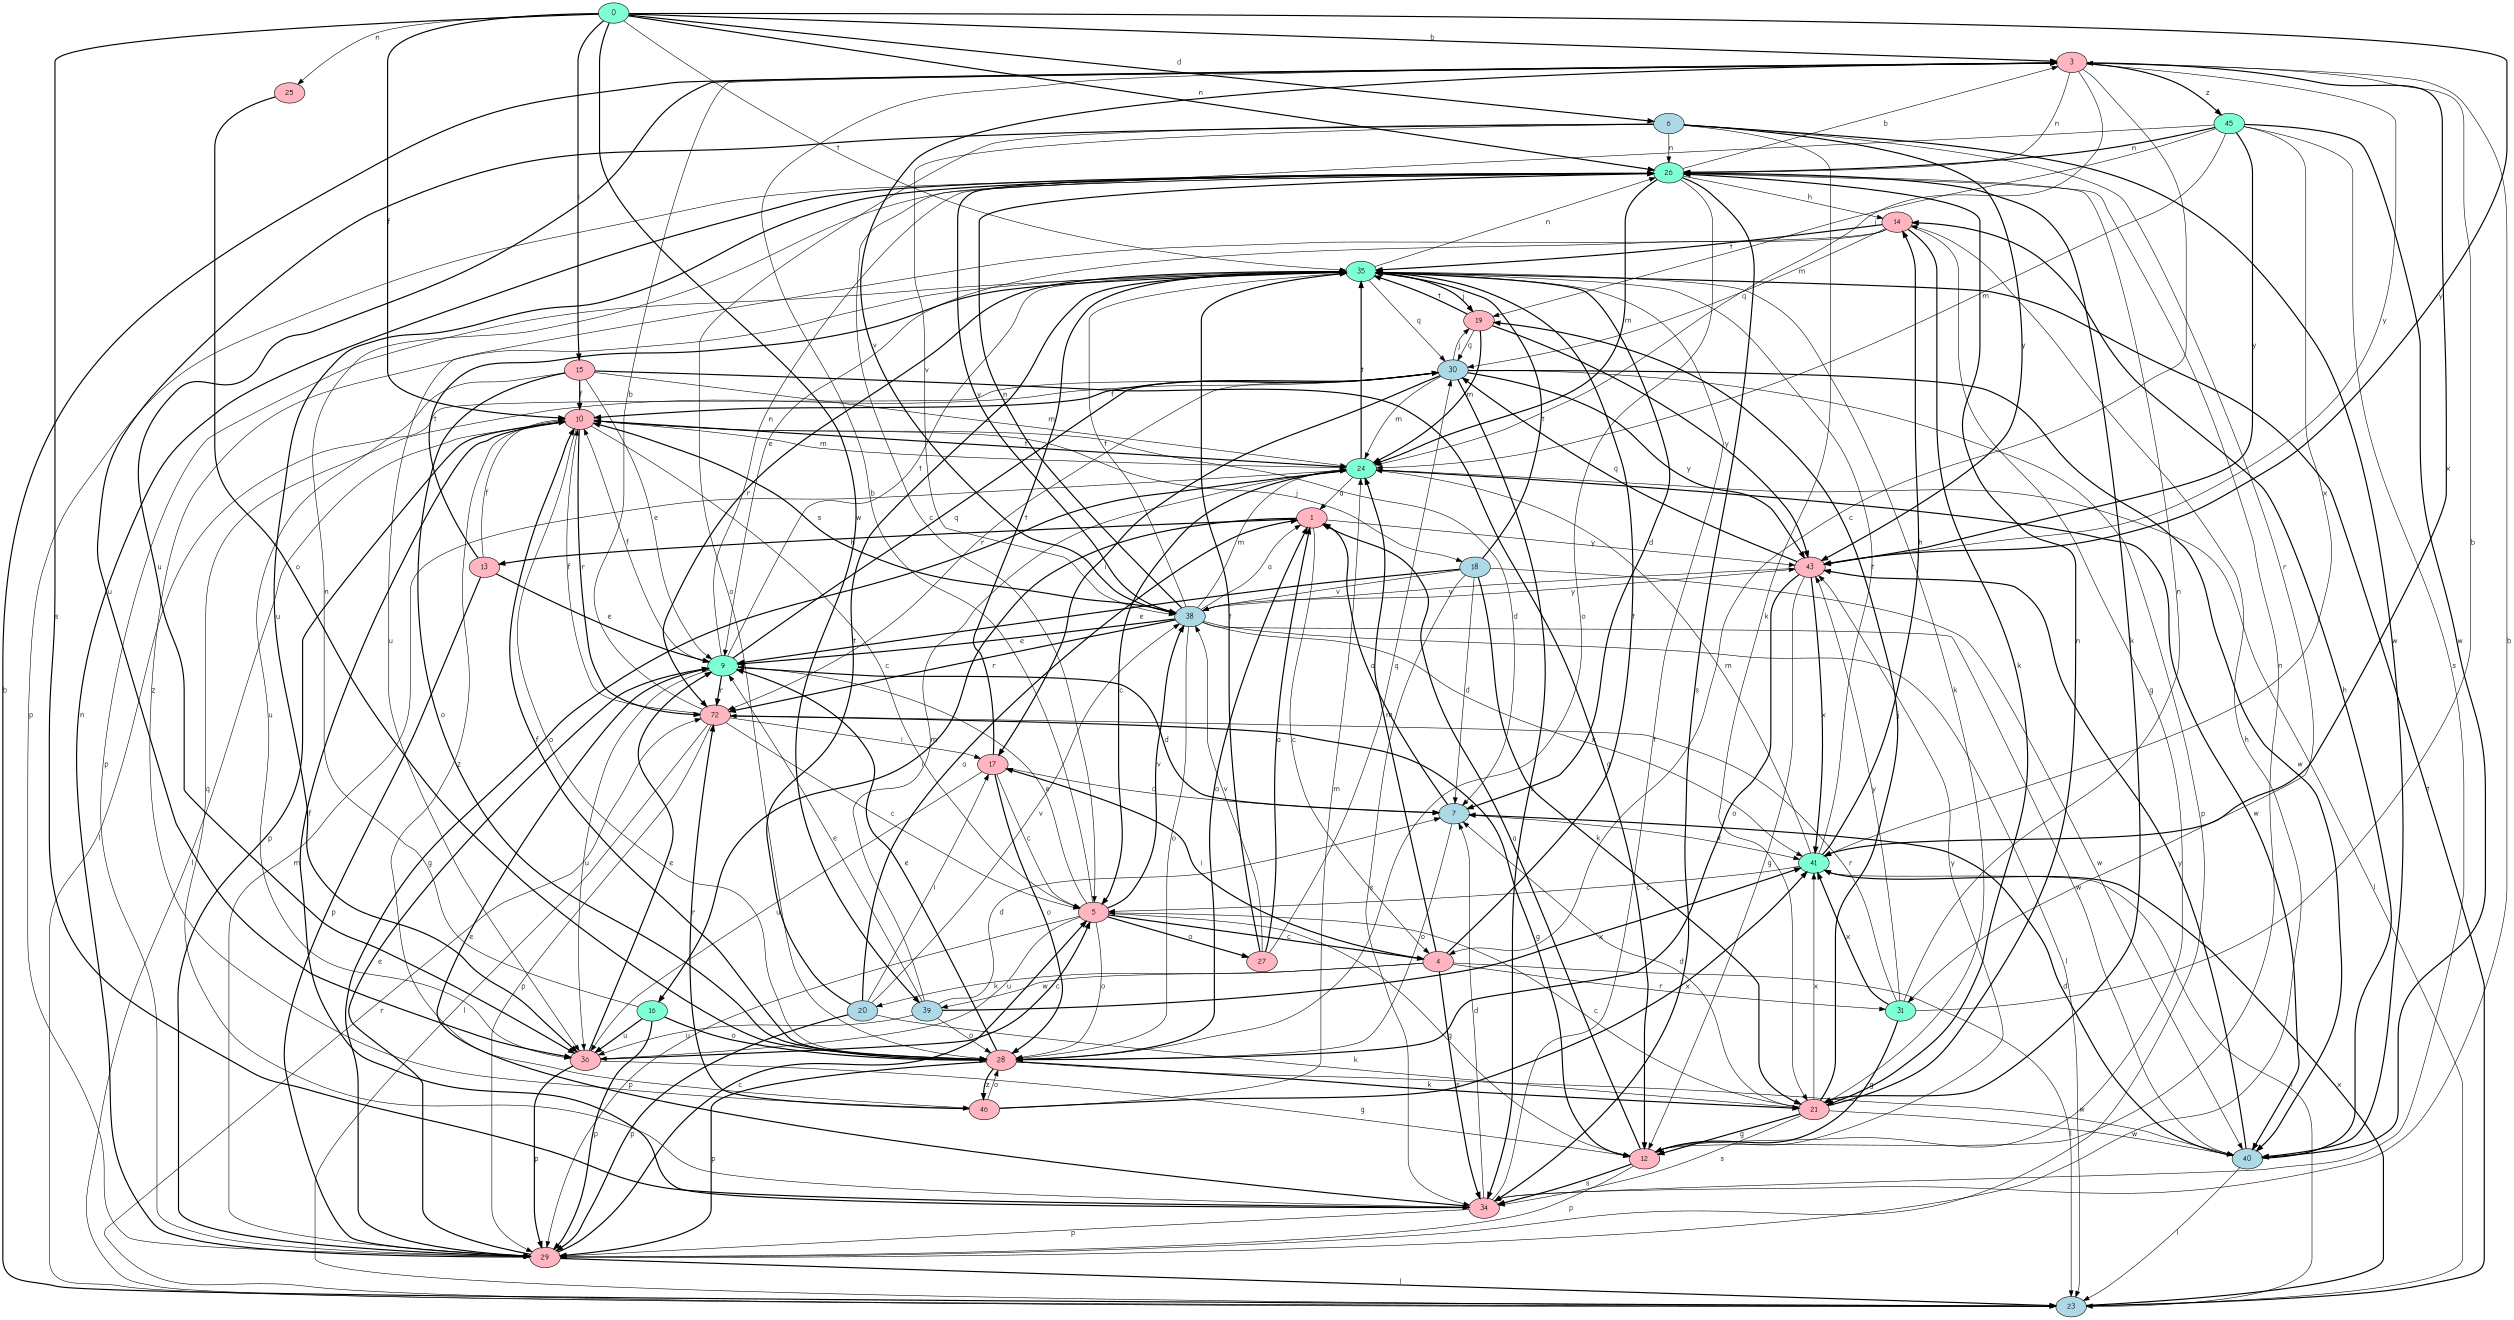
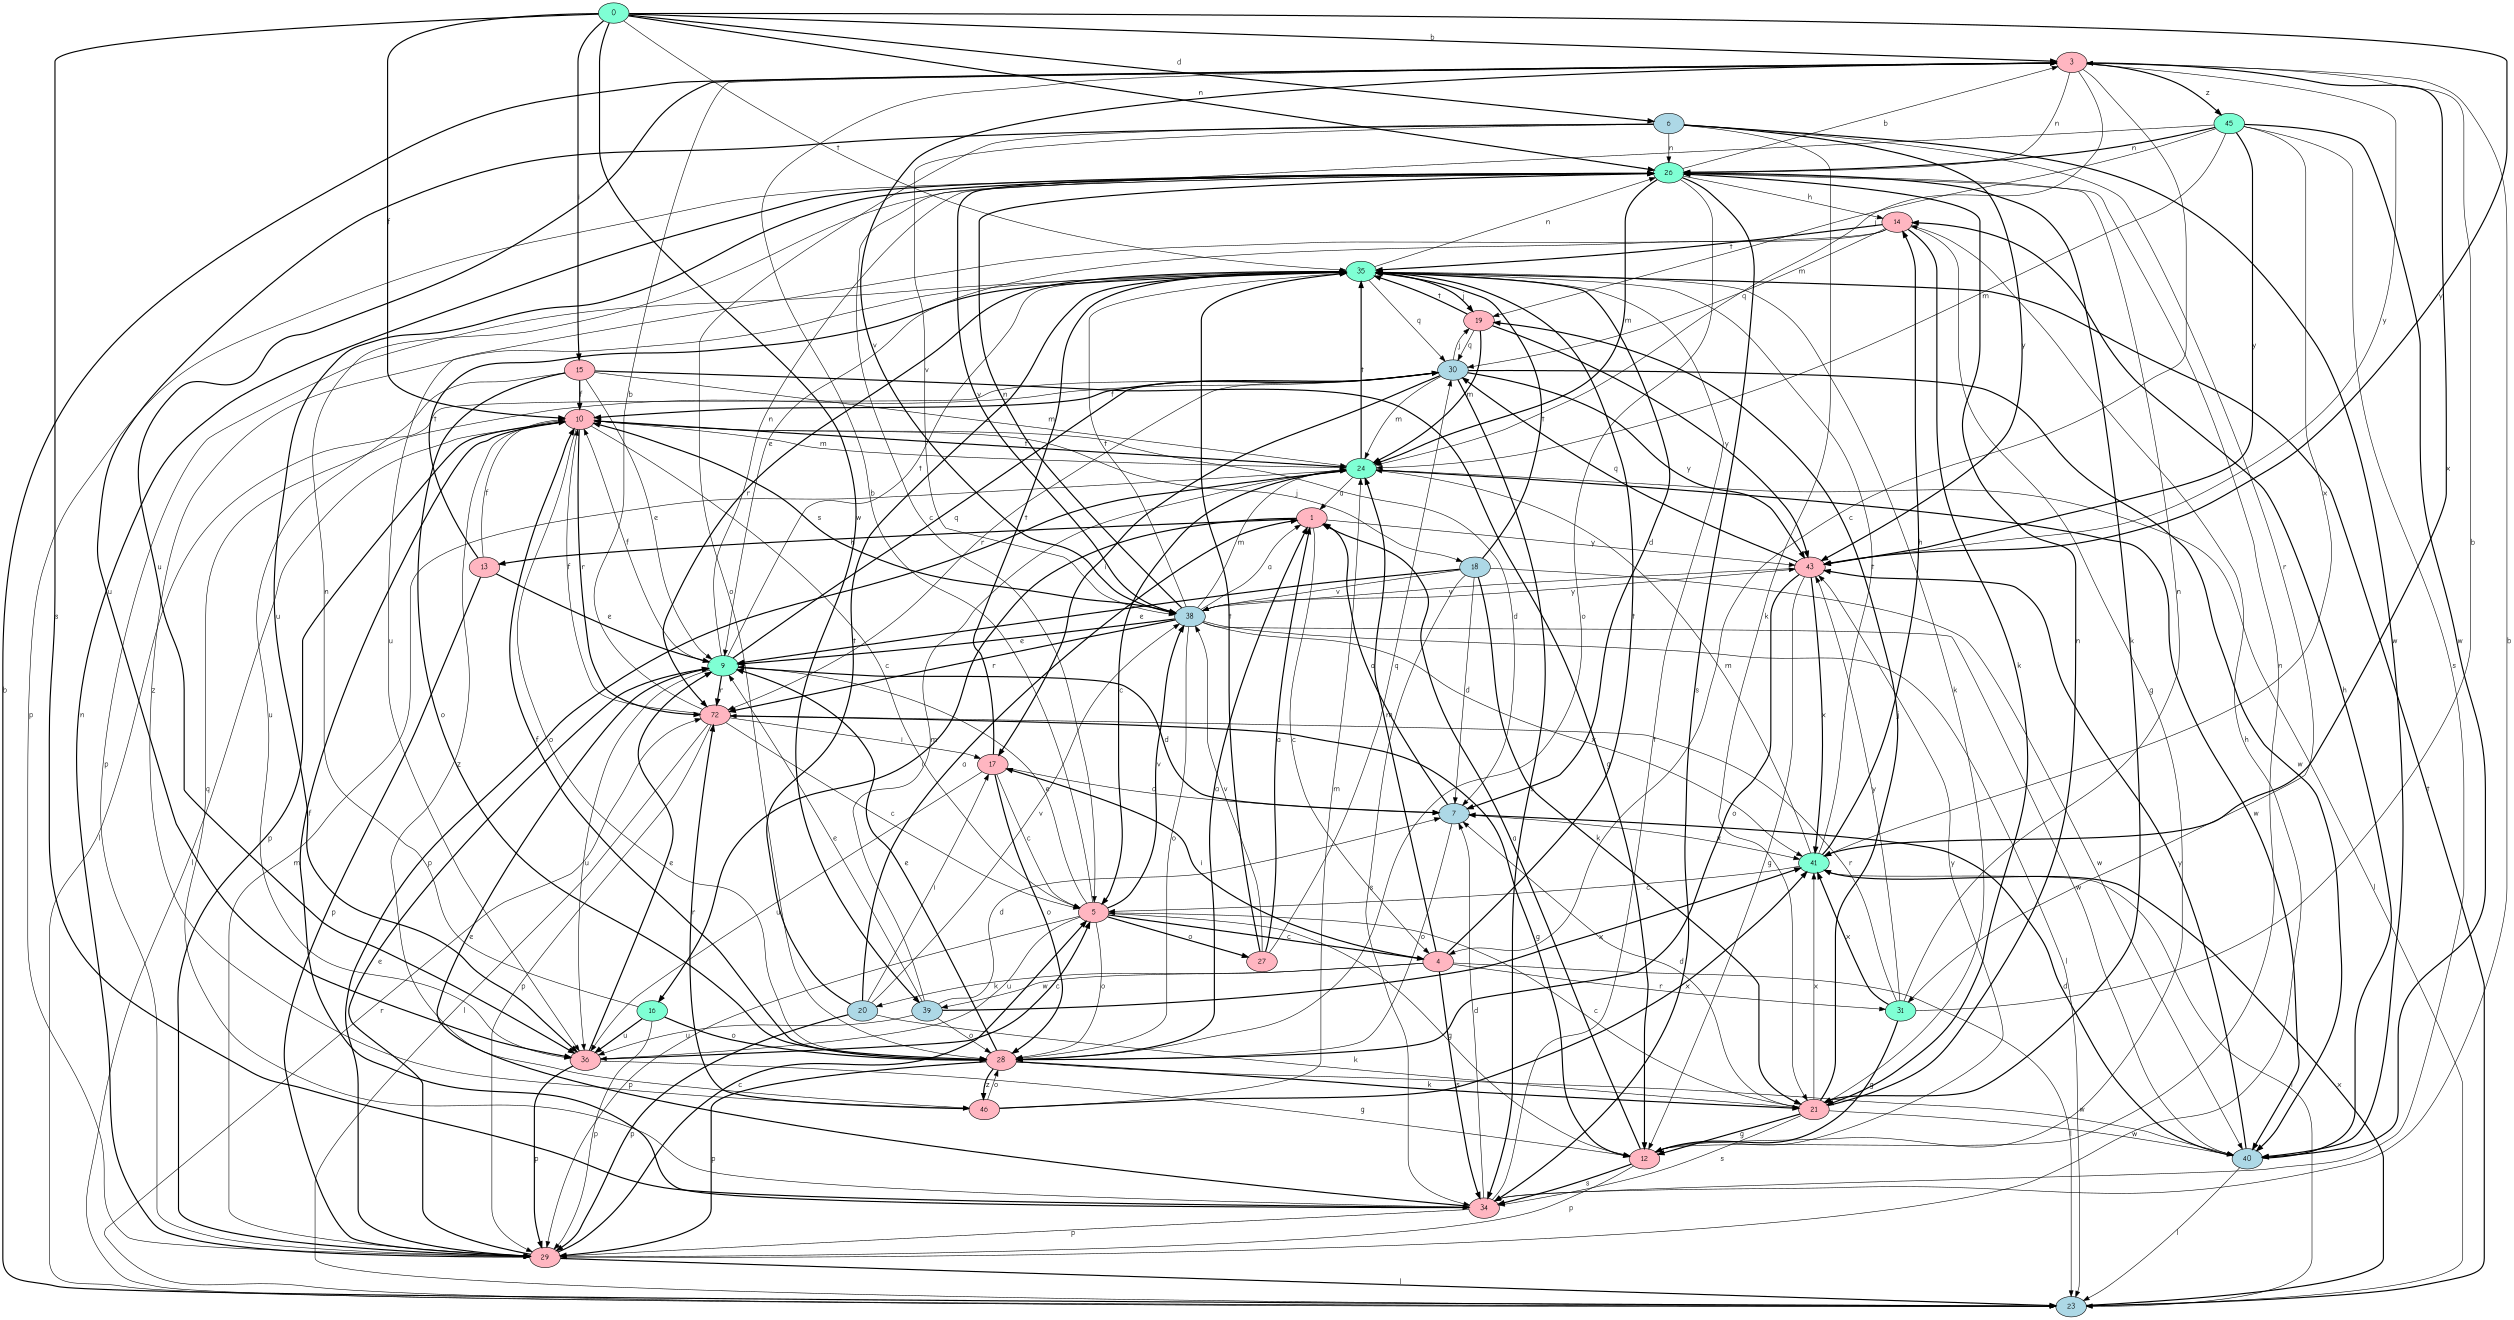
(290, 93) -> none
(430, 863) -> (430, 863)
(593, 1134) -> (593, 1134)
(1998, 1185) -> none
